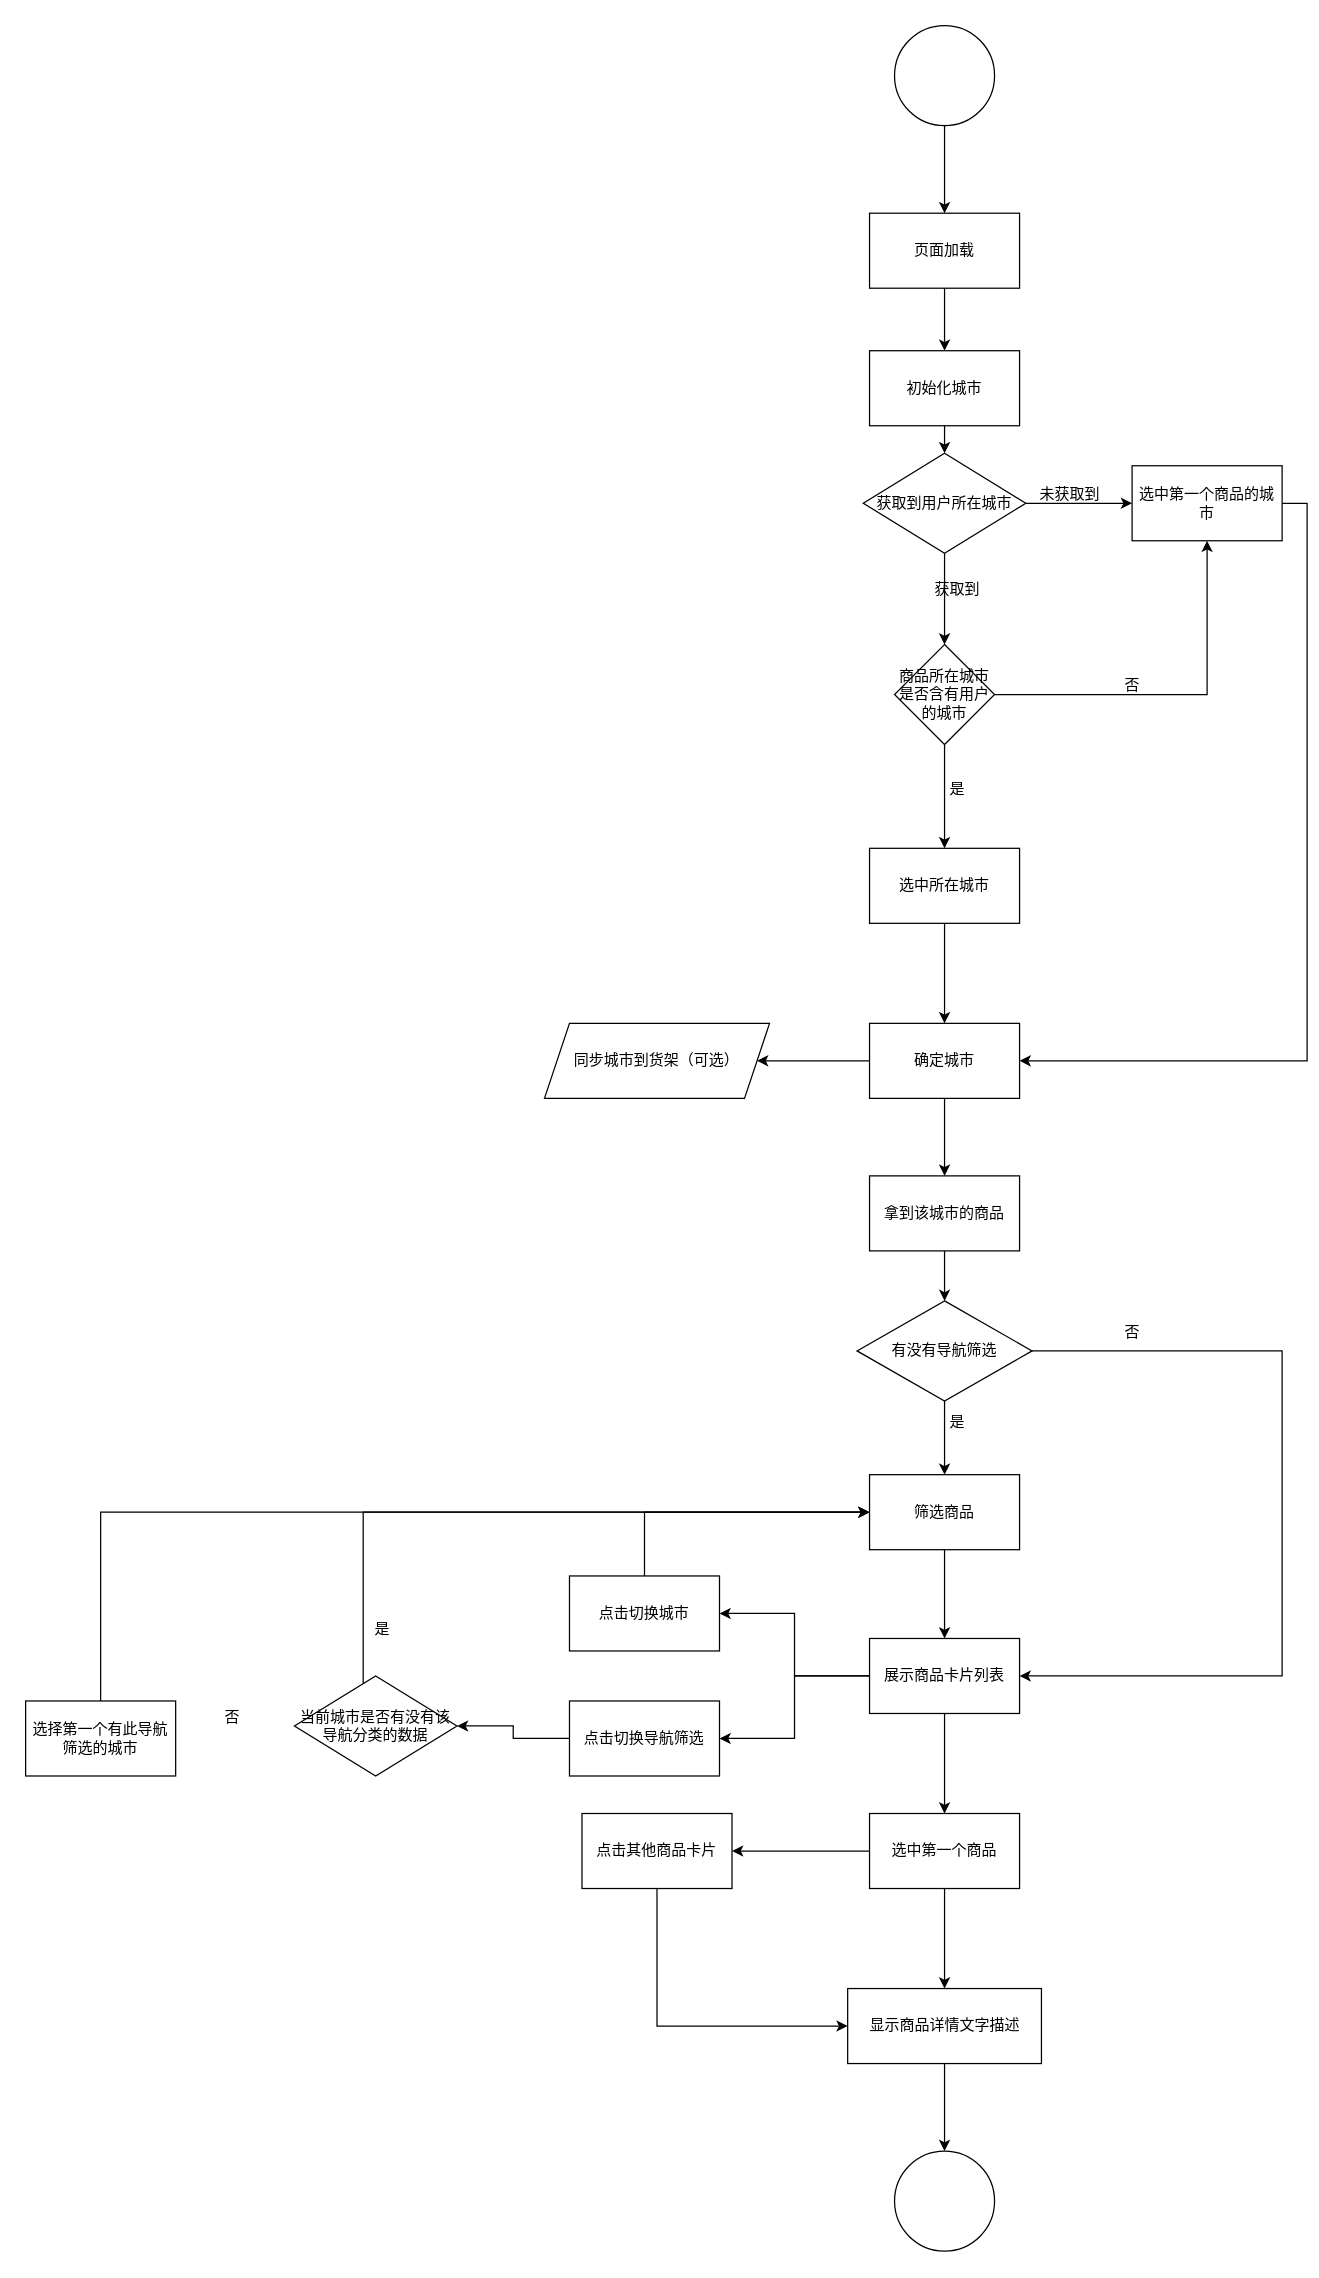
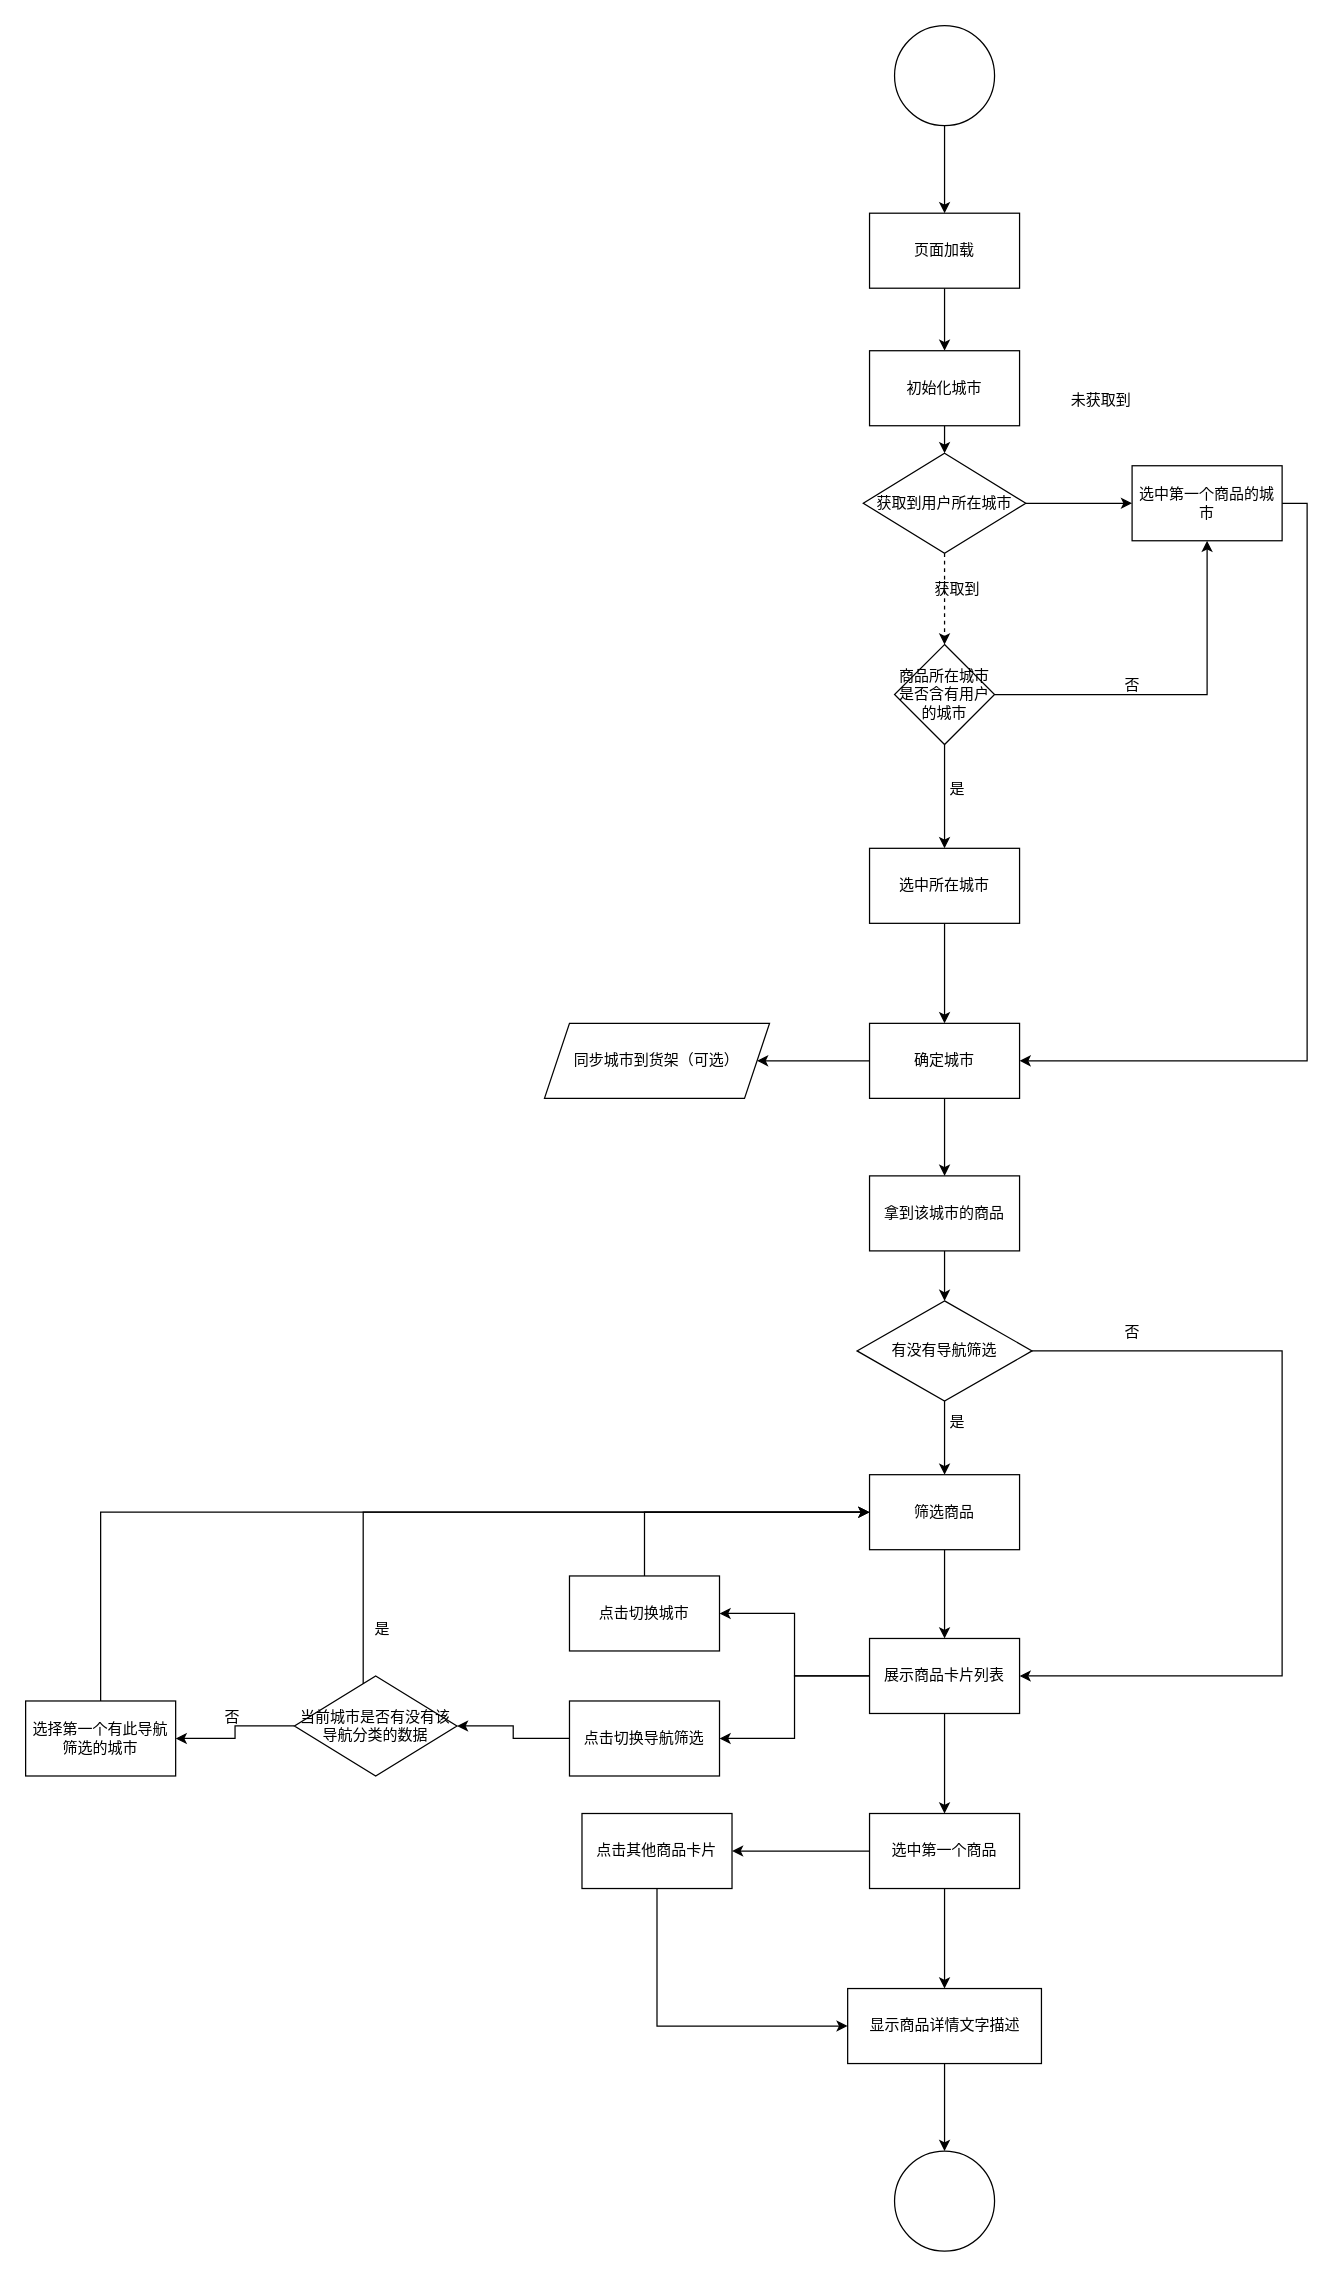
(1069, 494) -> (1101, 401)
(944, 614) -> (944, 614)
none -> (235, 1728)
